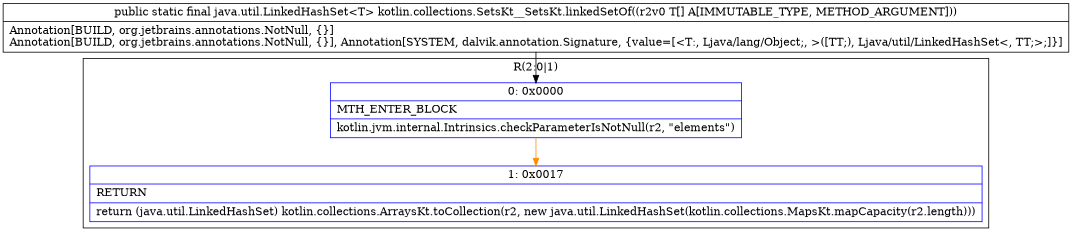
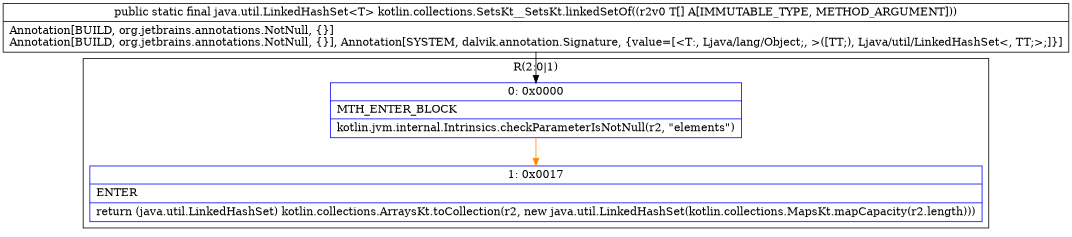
(122, 193) -> (117, 193)
